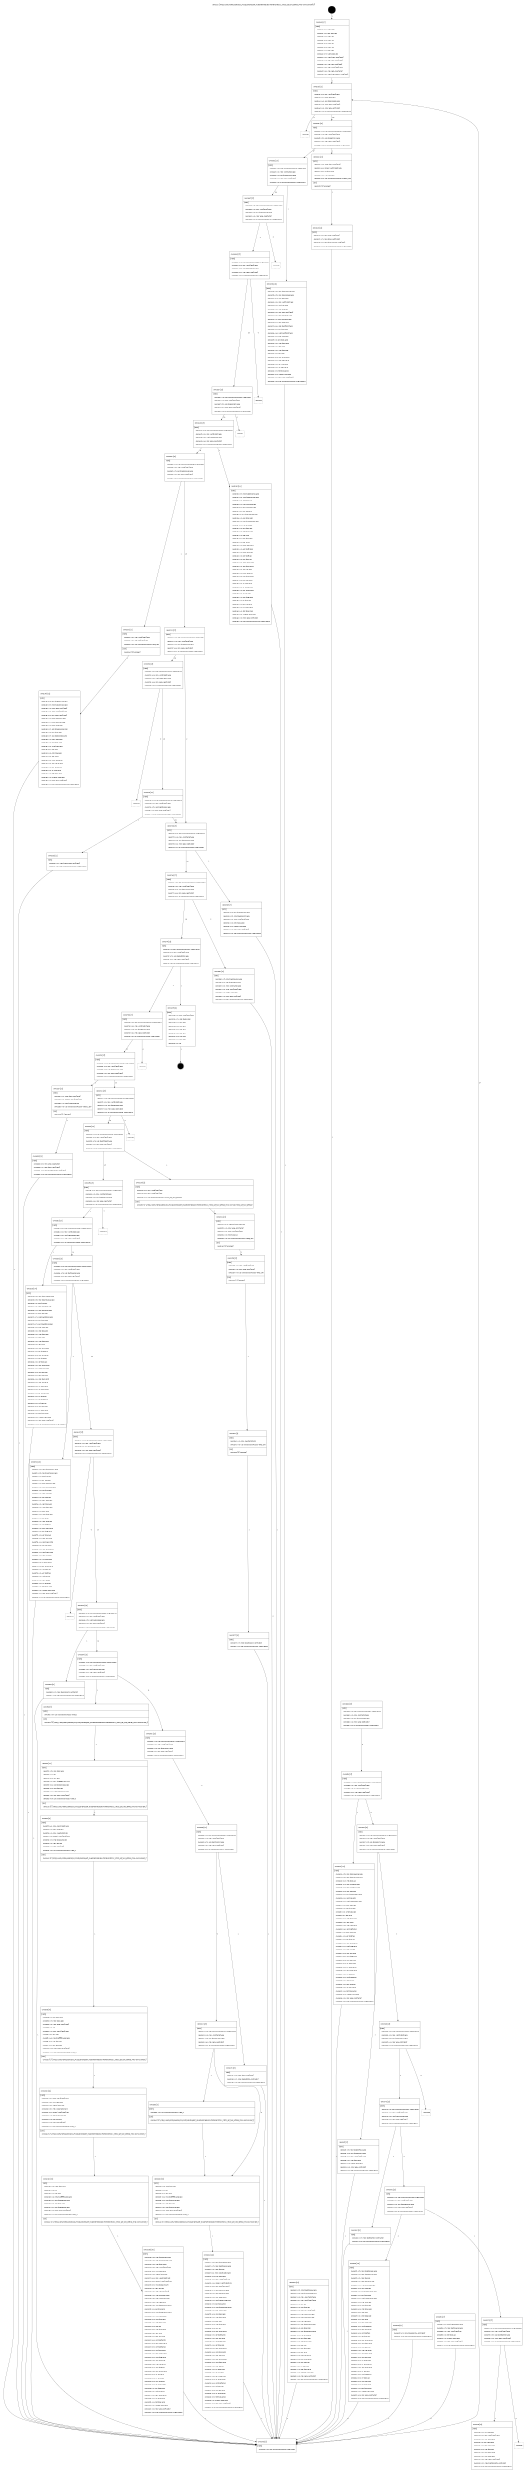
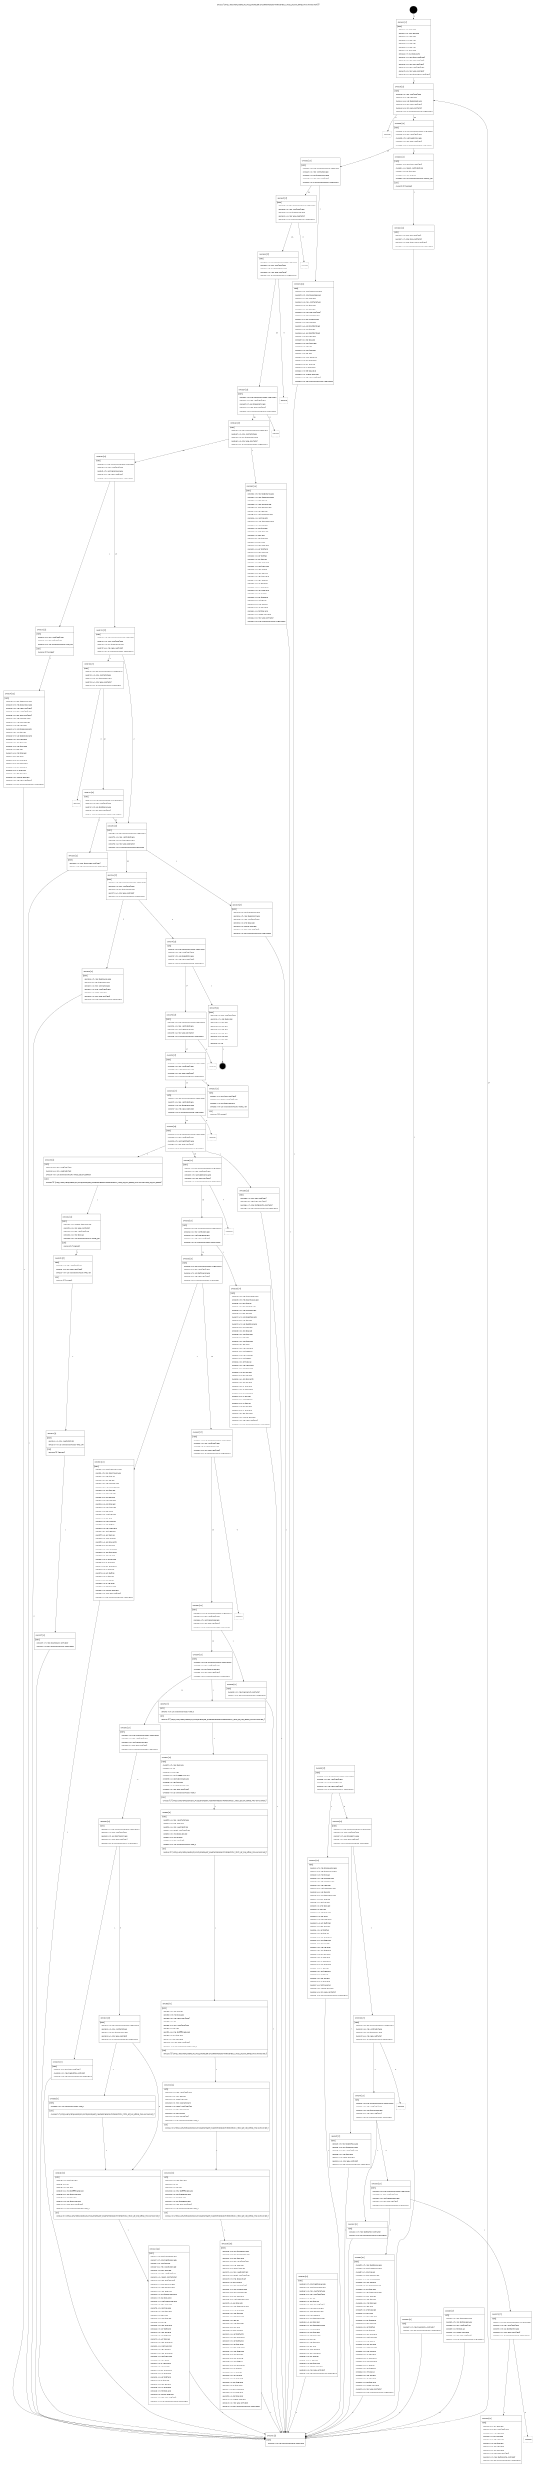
(62, 1135) -> (232, 1164)
(362, 1715) -> none
